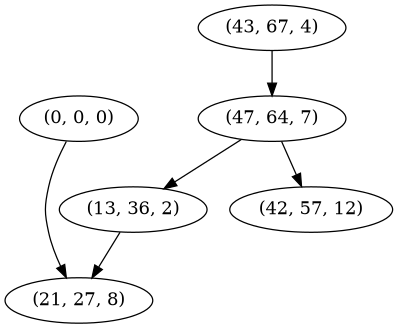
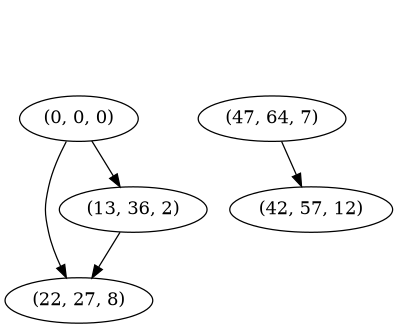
(272, 28) -> none
(208, 161) -> (103, 159)
(79, 300) -> (79, 300)
